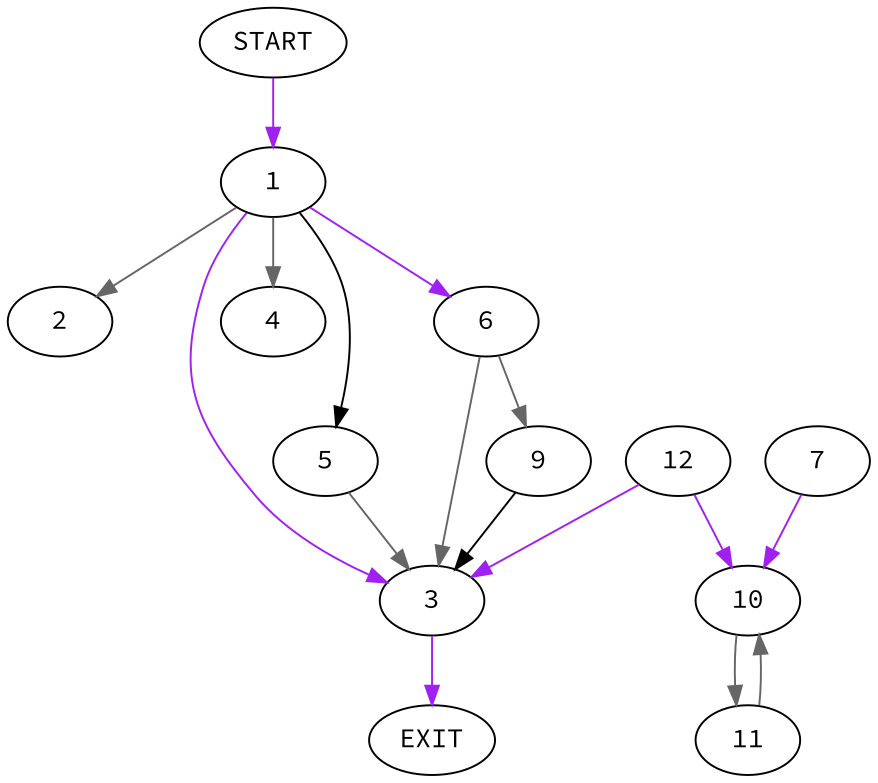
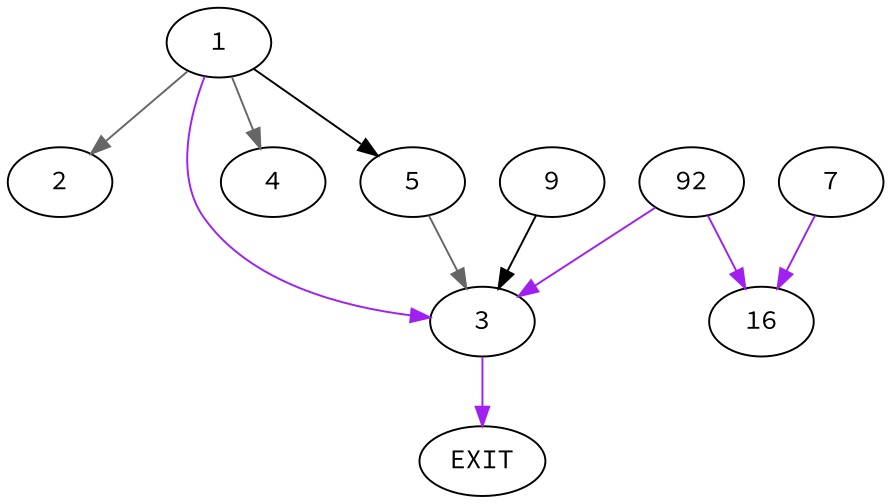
(273, 43) -> none
(486, 322) -> none
(678, 461) -> (692, 182)
(748, 601) -> (761, 322)
(748, 740) -> none
